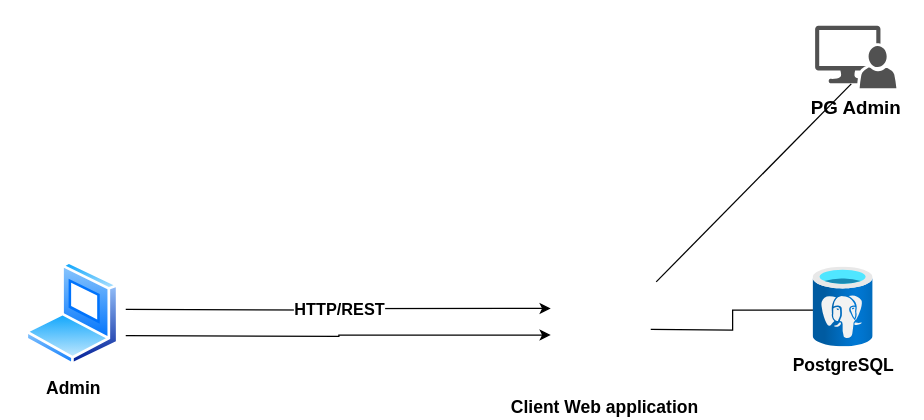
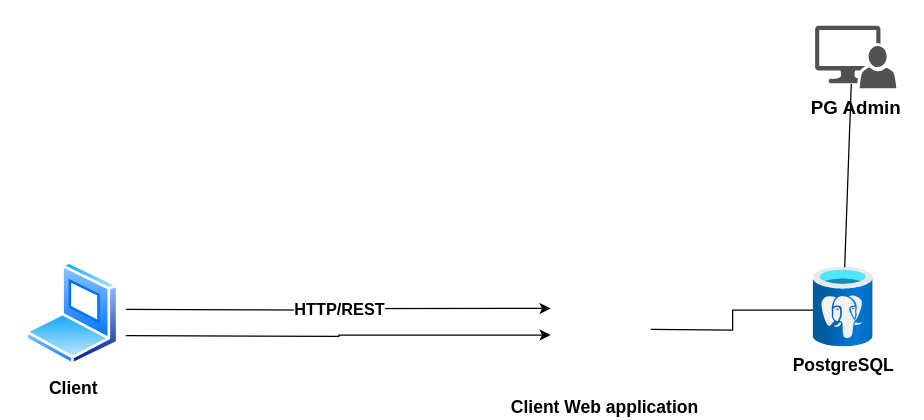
(754, 183) -> (848, 175)
(74, 387) -> (74, 387)
